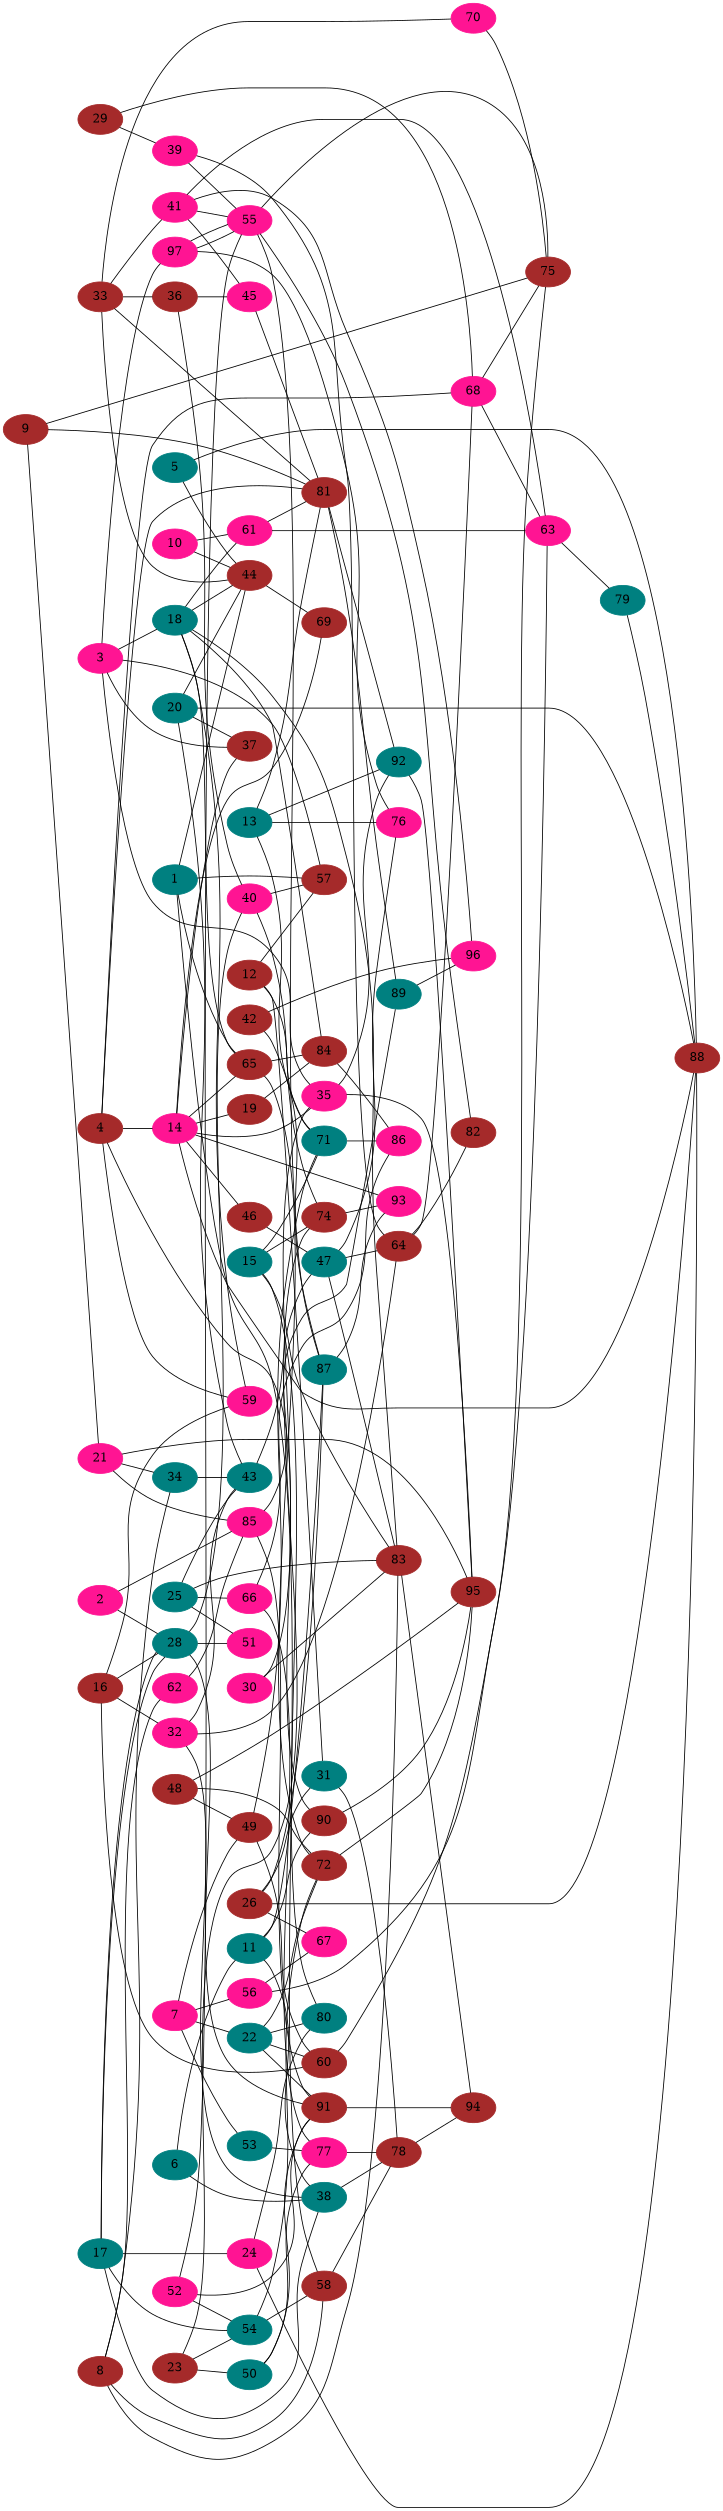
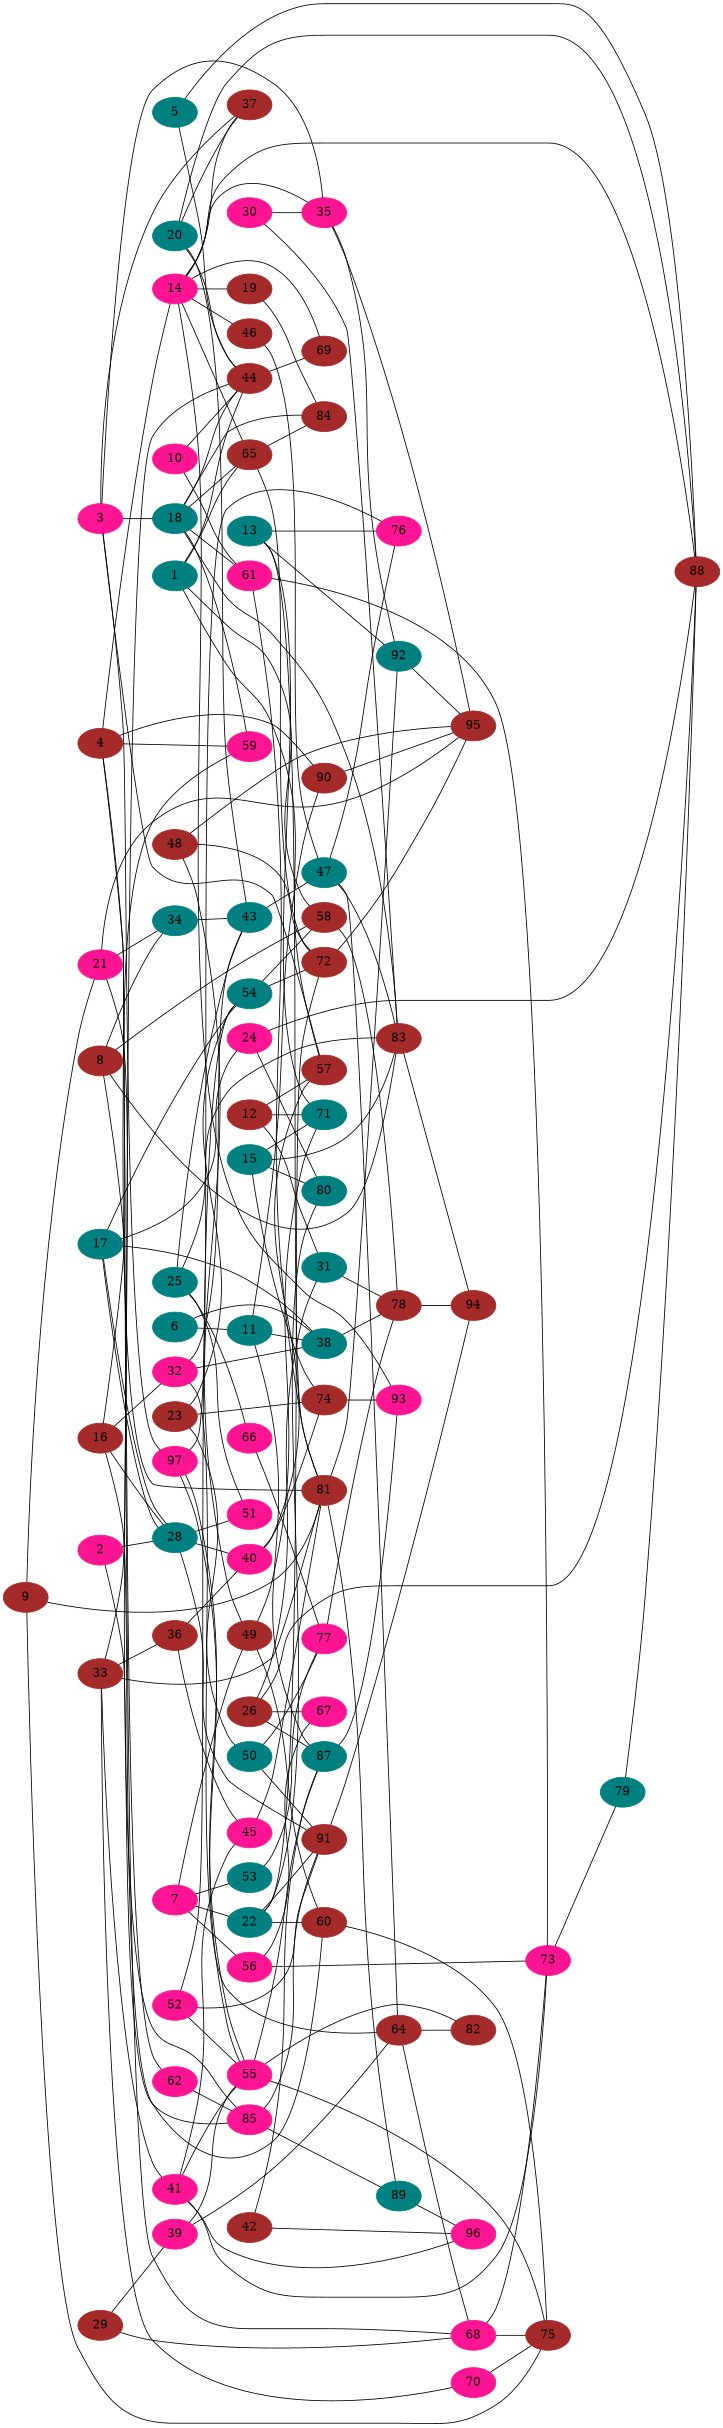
(548, 531) -> (548, 1961)
(399, 1141) -> none
